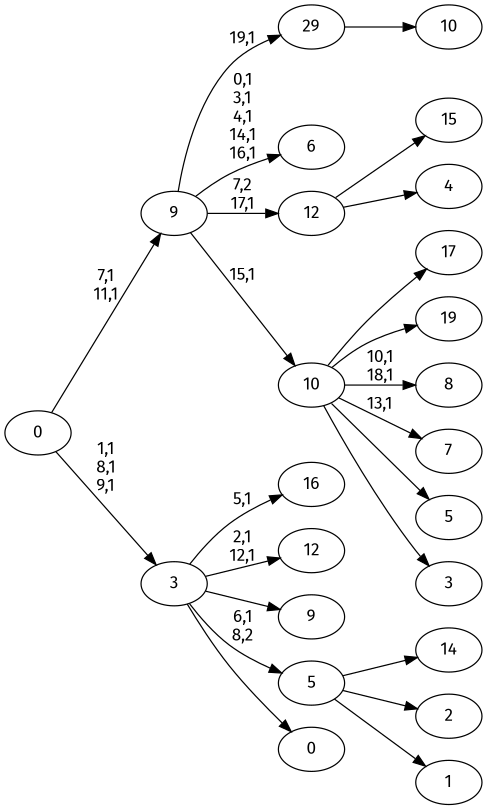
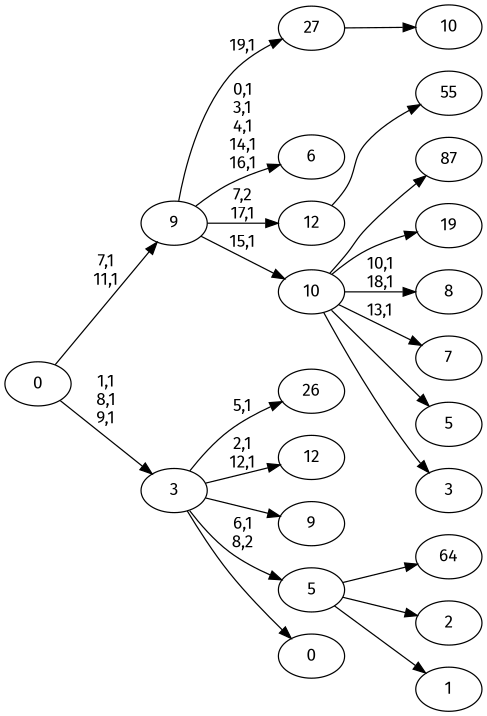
(312, 27) -> (312, 28)
(449, 120) -> (449, 93)
(449, 186) -> none
(449, 253) -> (449, 159)
(312, 484) -> (312, 391)
(449, 650) -> (449, 557)
